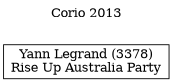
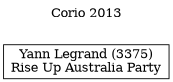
(86, 62) -> (86, 62)
